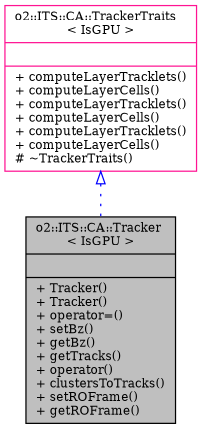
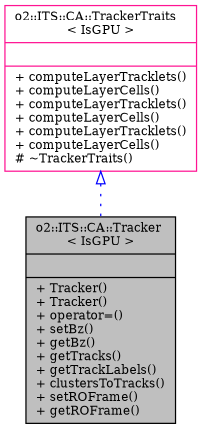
(75, 370) -> (96, 370)
